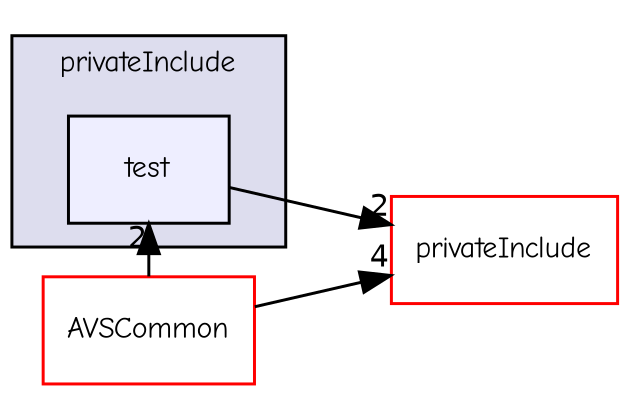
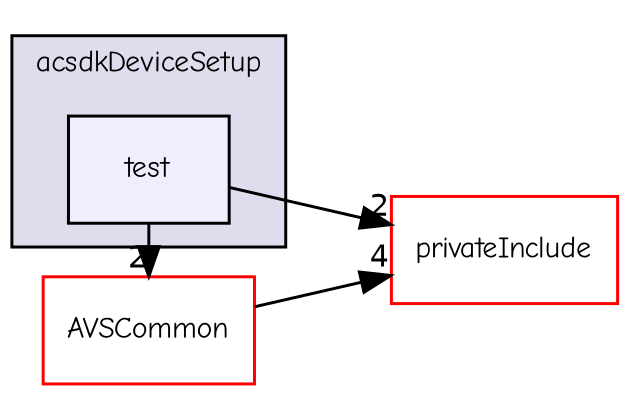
(149, 64) -> (149, 64)
(149, 265) -> (149, 235)
